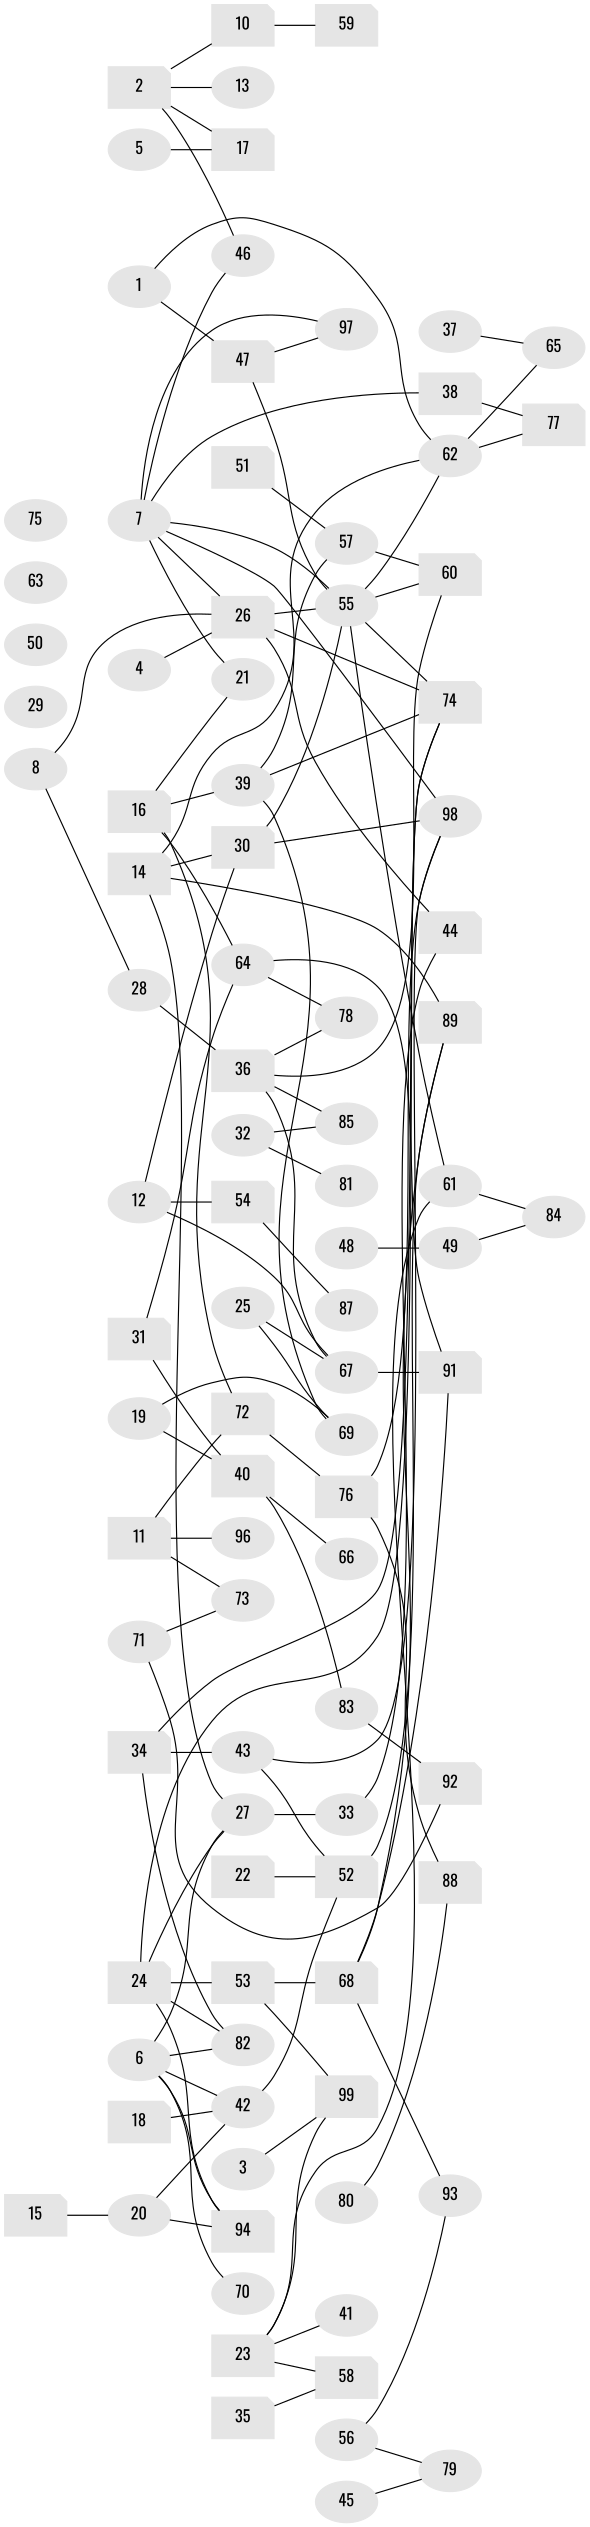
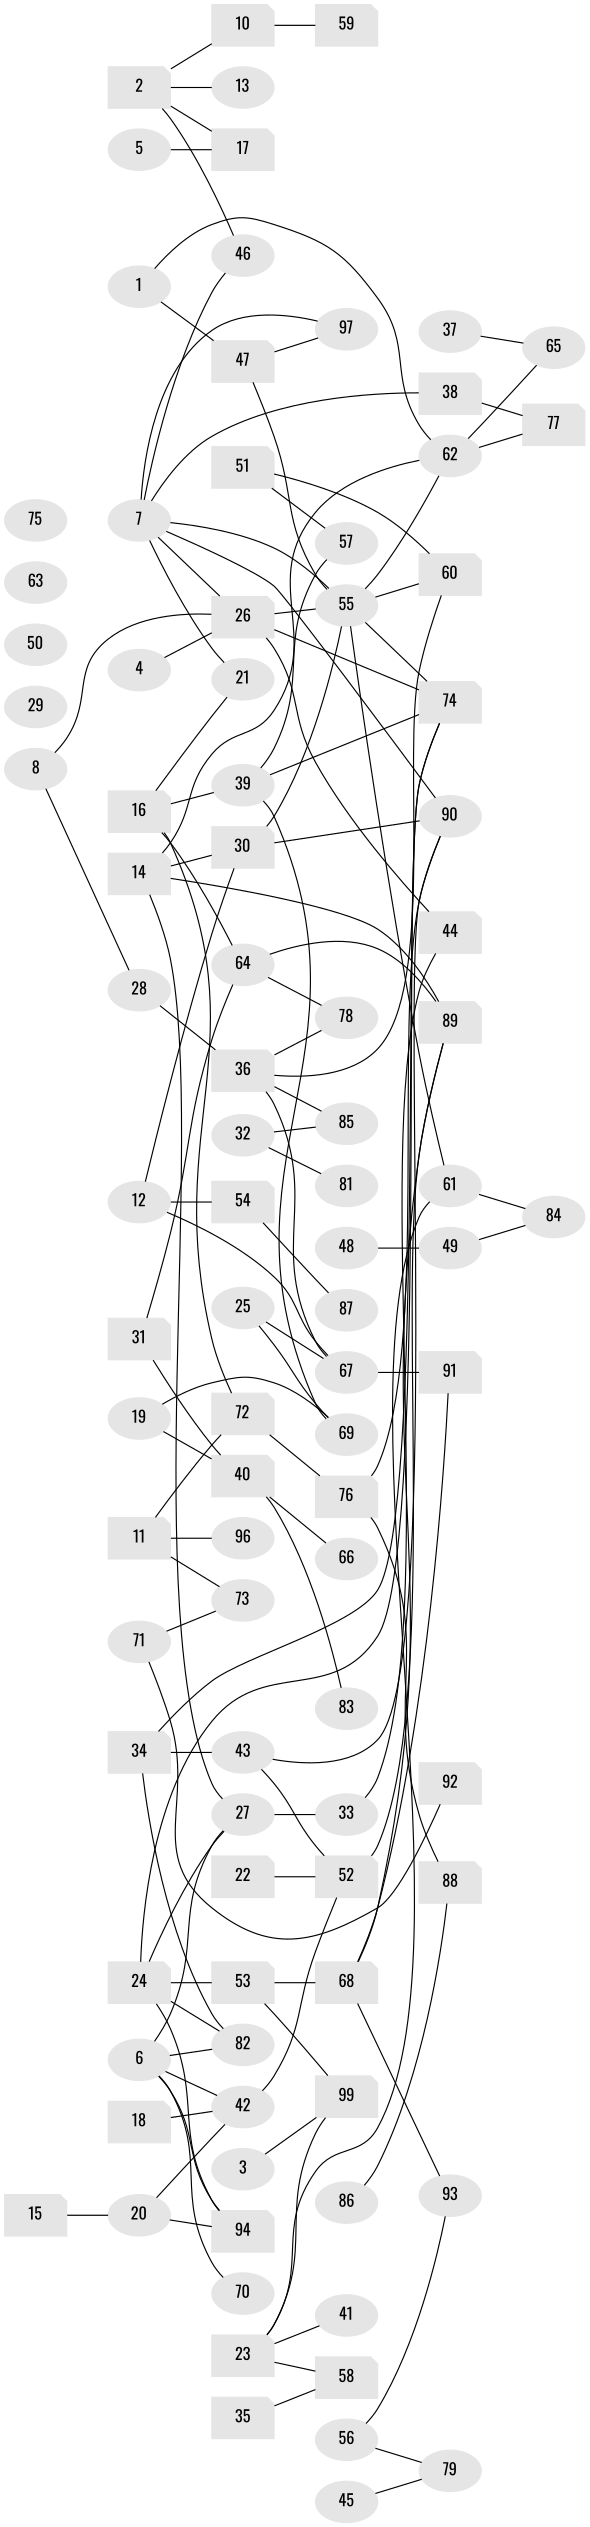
(398, 559) -> (358, 502)
(450, 816) -> (450, 816)
(401, 1041) -> (363, 944)
(395, 1743) -> none
(347, 2203) -> (347, 2203)
